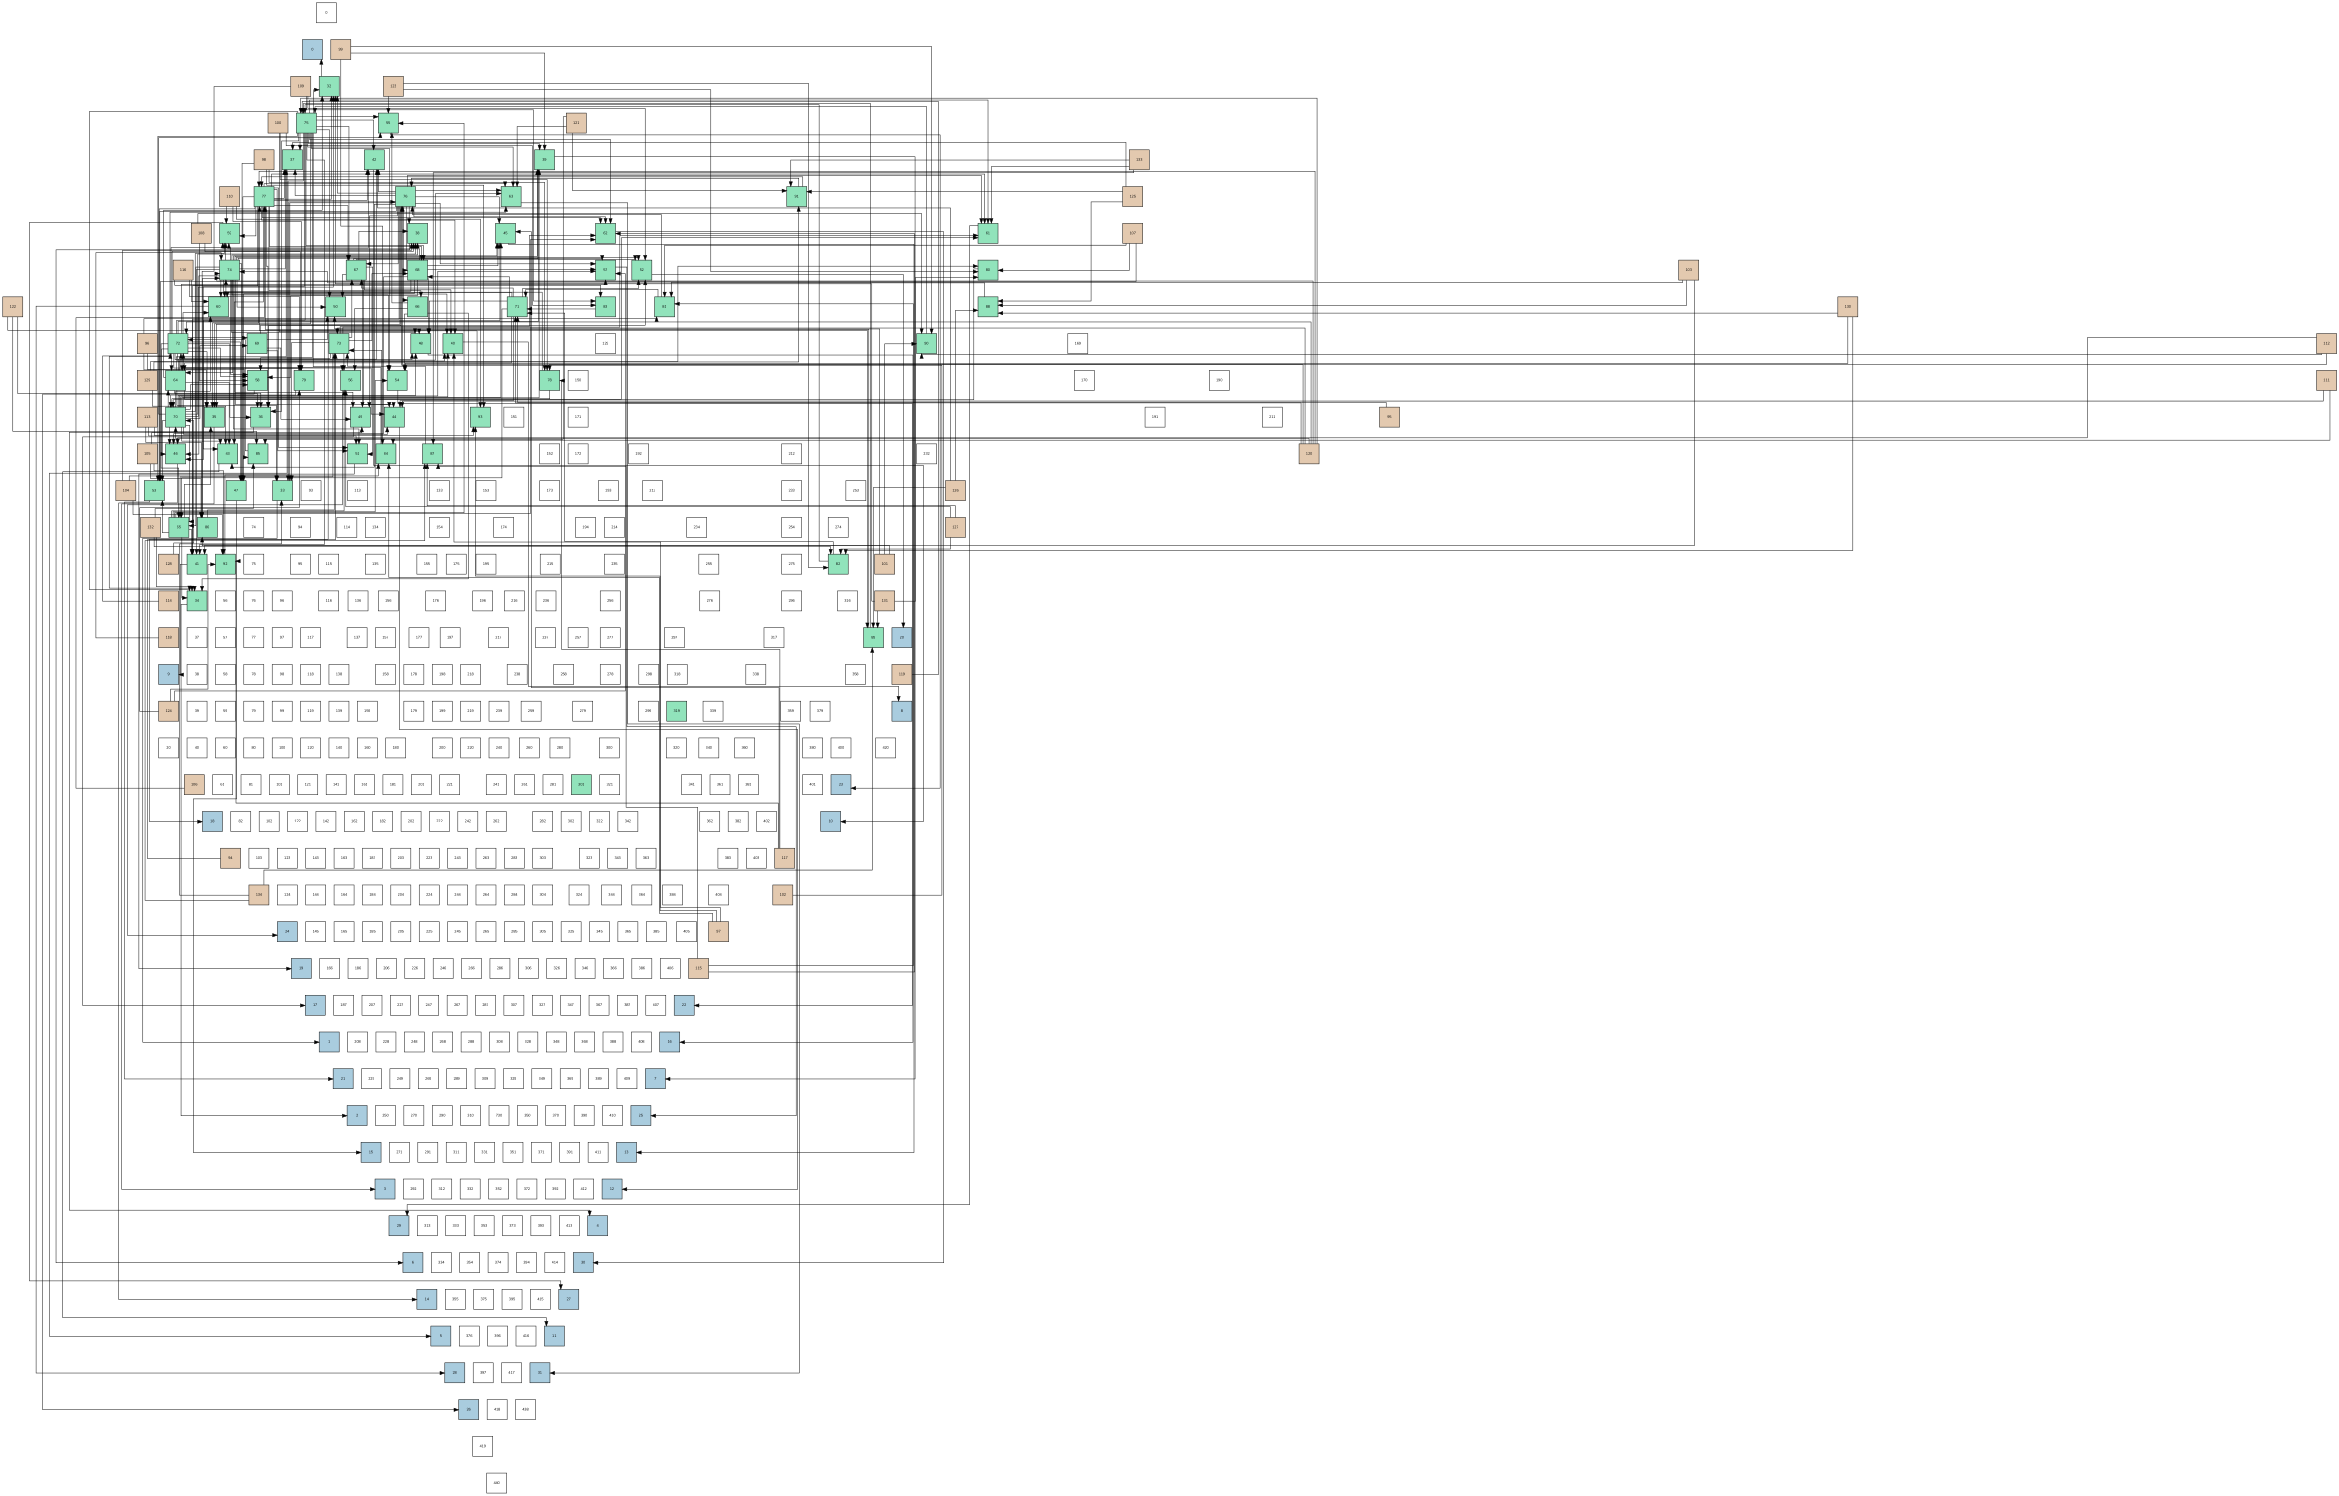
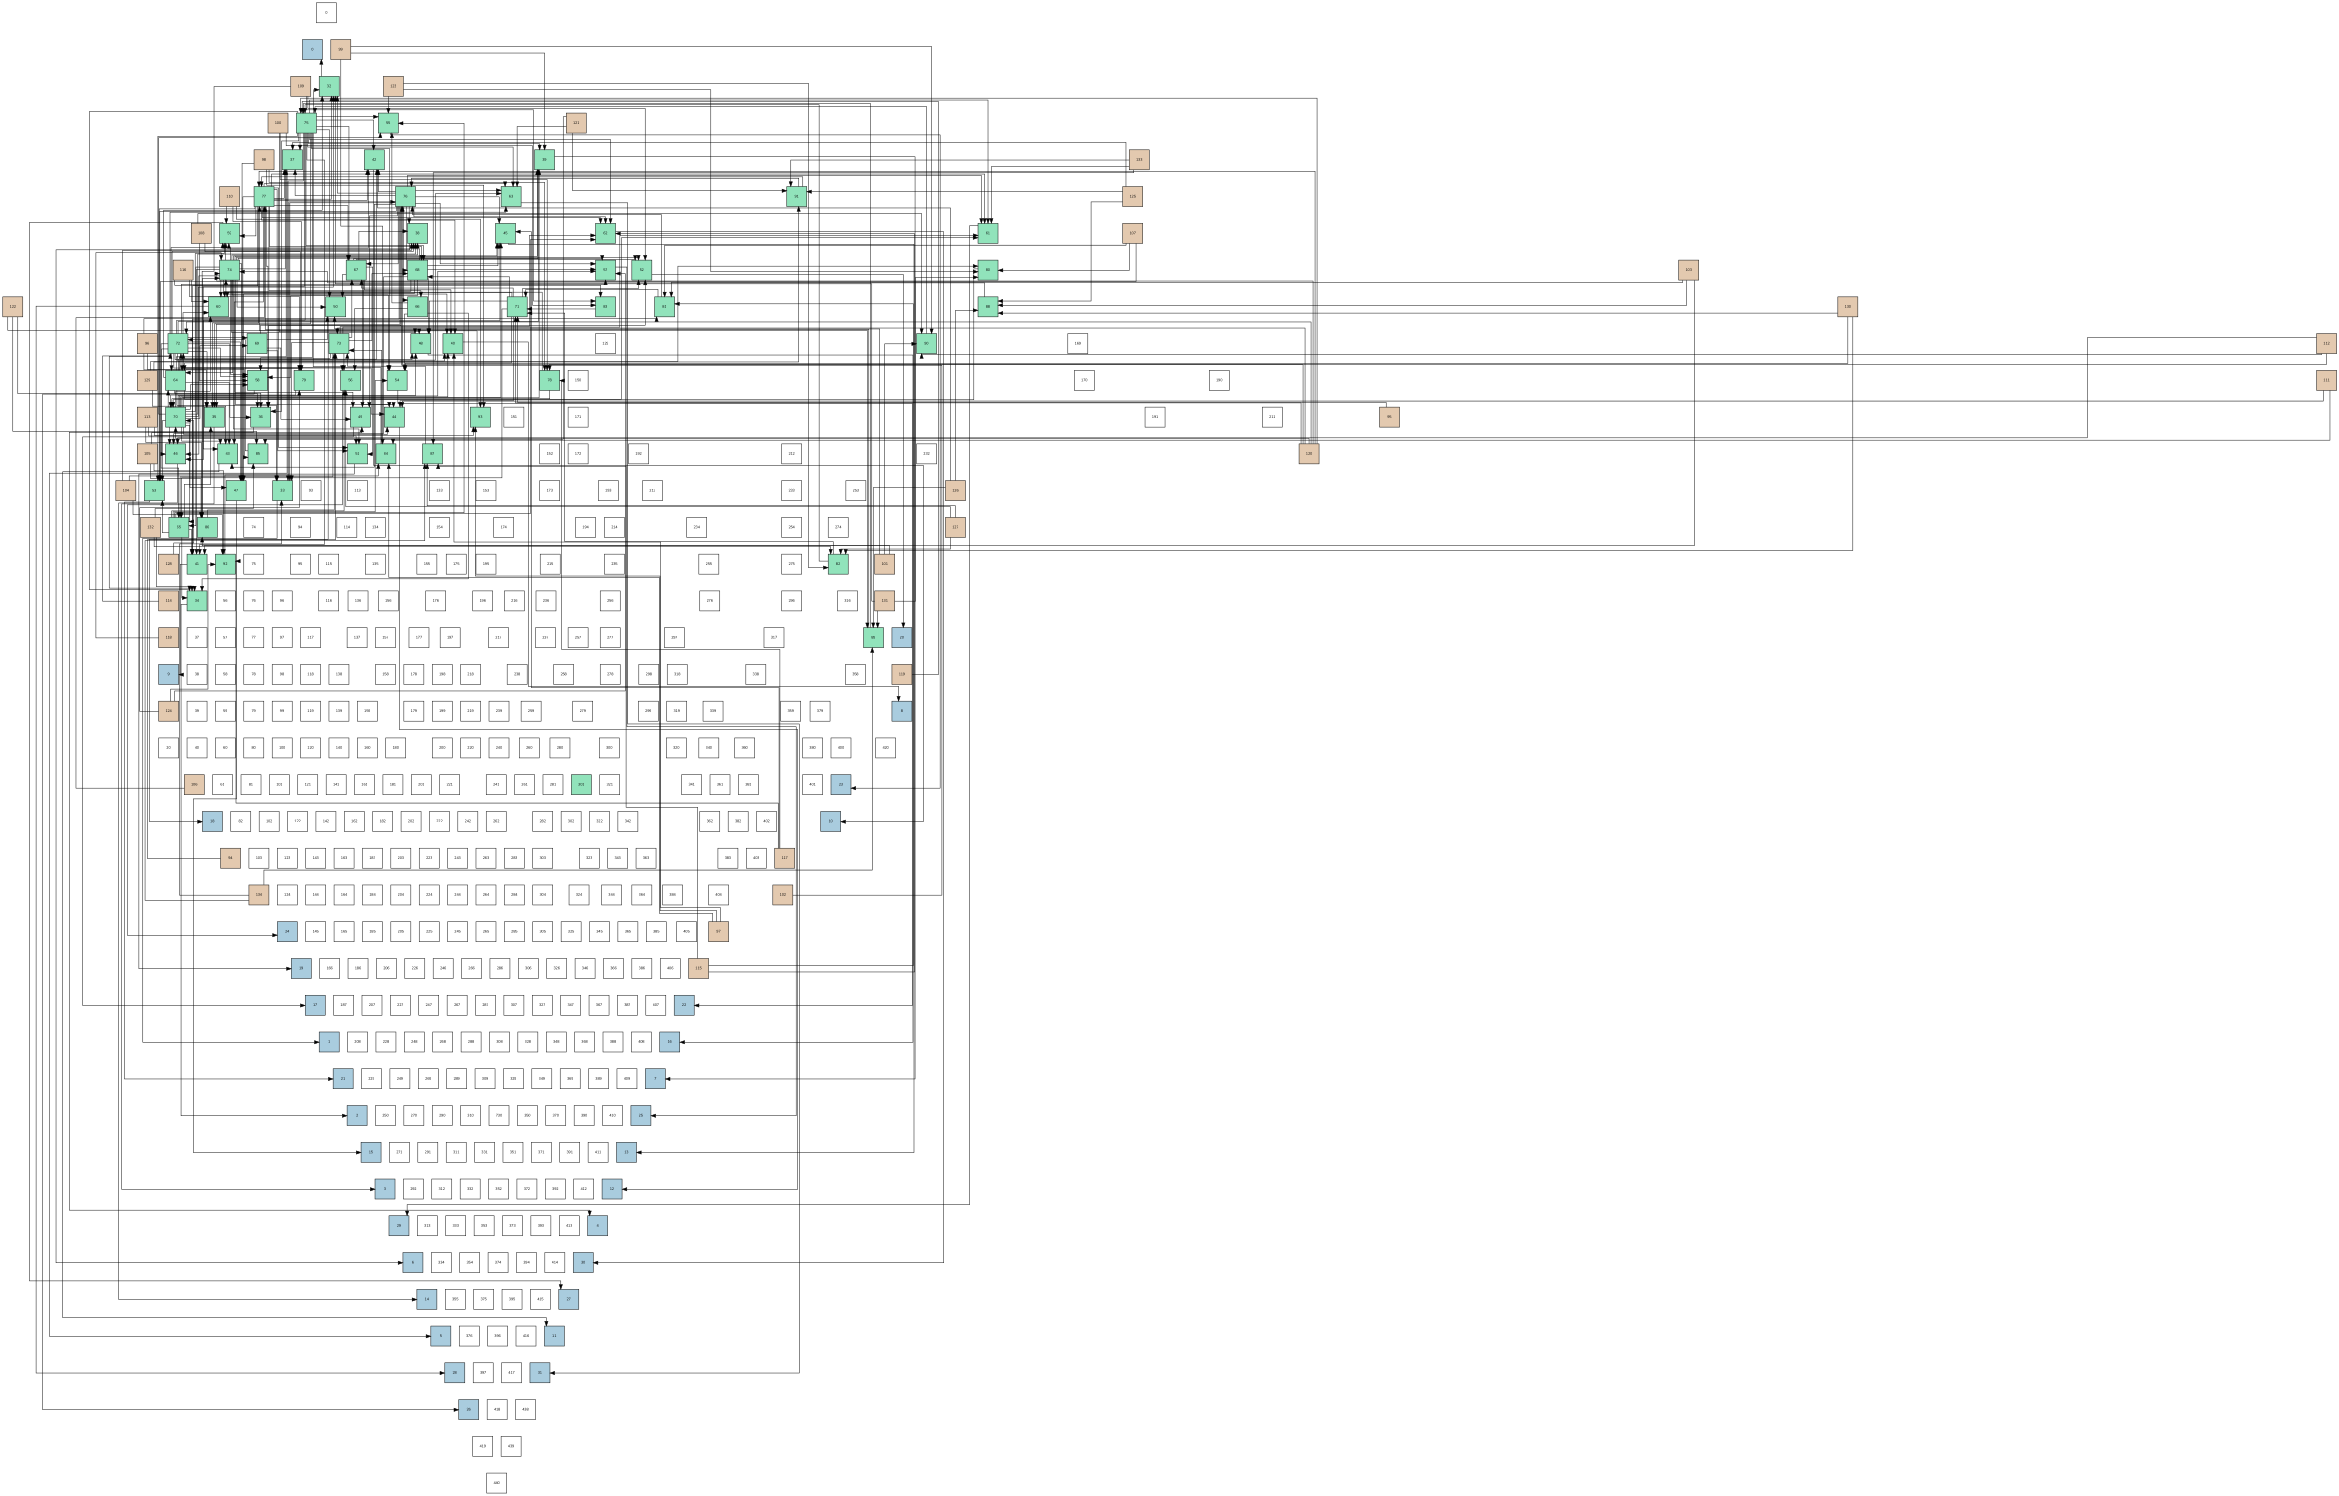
none -> (190, 469)
(677, 711) -> (677, 711)
none -> (511, 1446)
